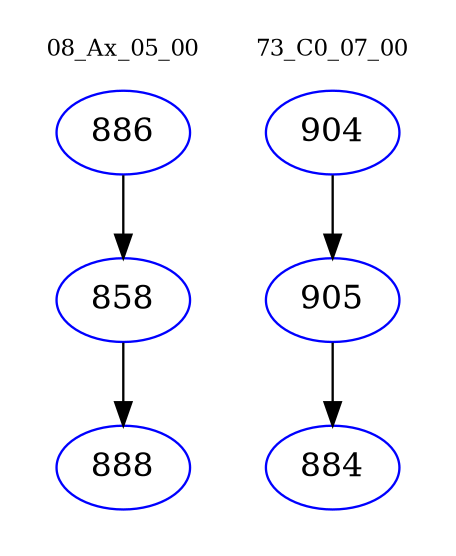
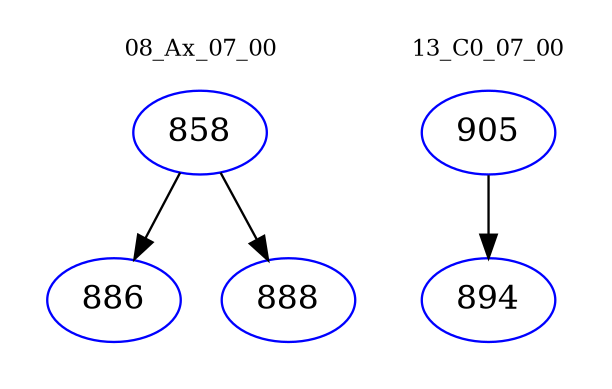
(123, 50) -> (201, 50)
(333, 50) -> (489, 50)
(333, 133) -> none
(123, 205) -> (163, 205)
(333, 468) -> (489, 300)
